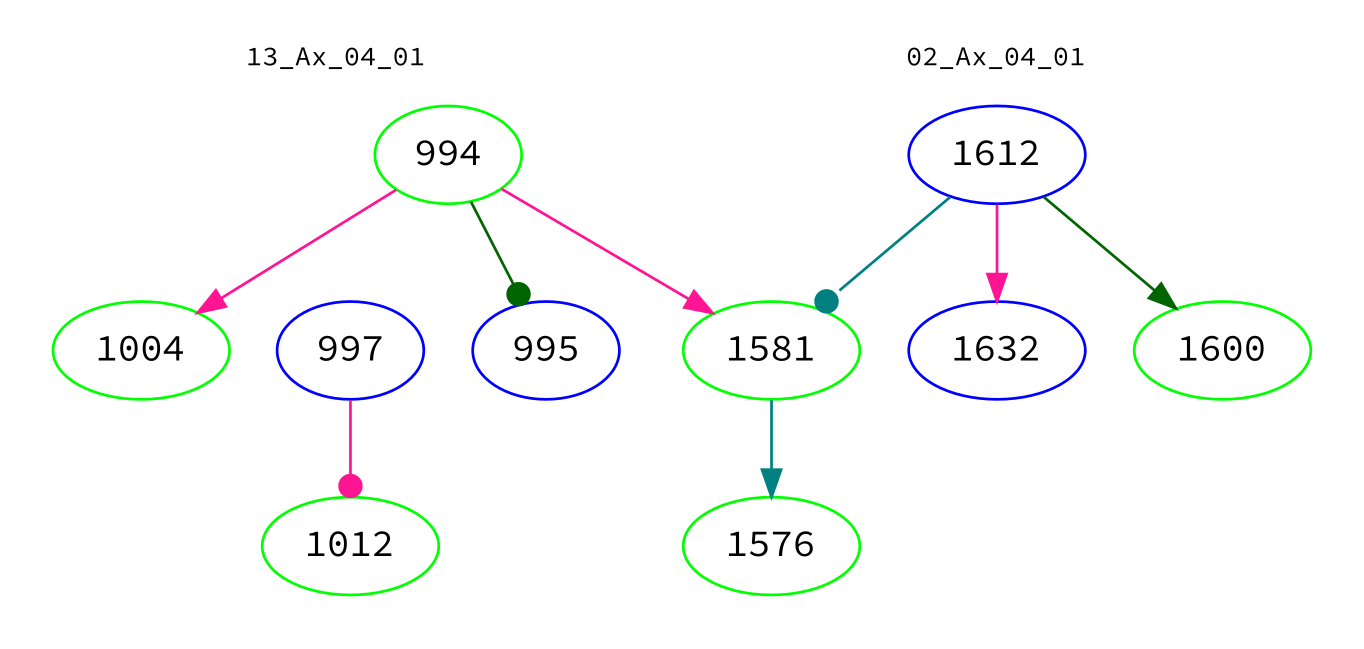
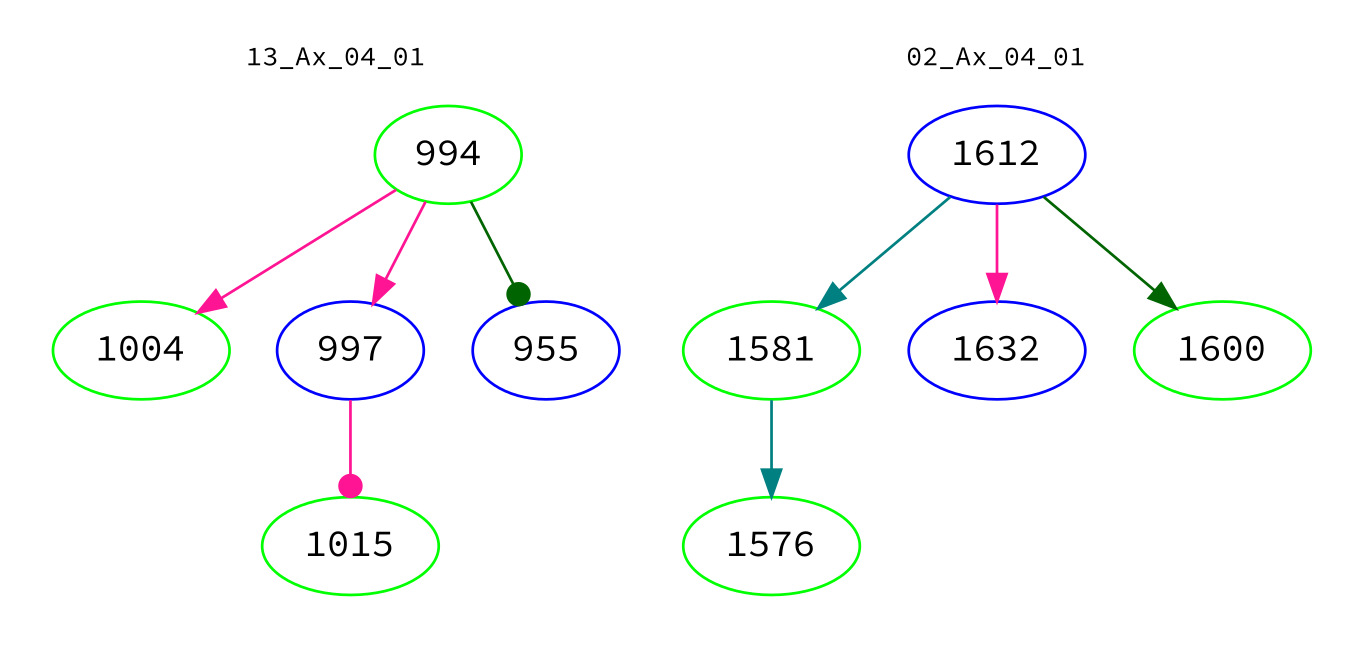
(595, 244) -> (406, 240)
(895, 244) -> (895, 244)
(546, 350) -> (546, 350)
(350, 546) -> (350, 546)
